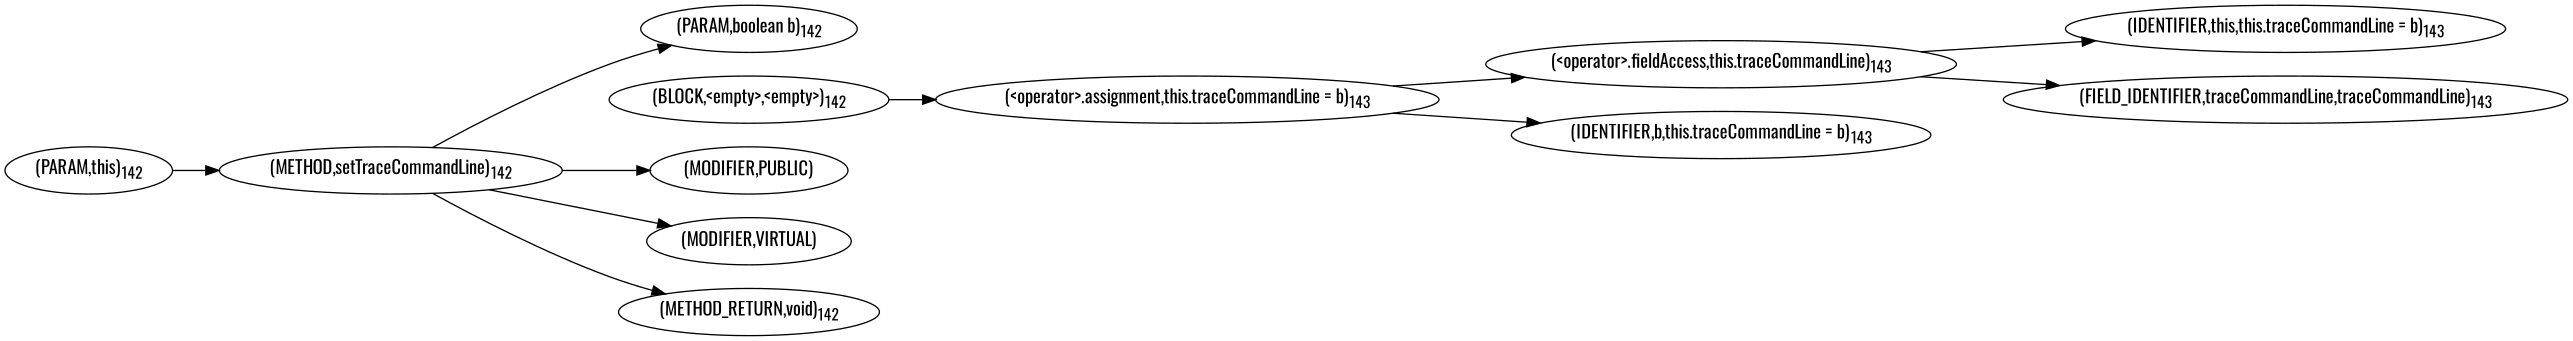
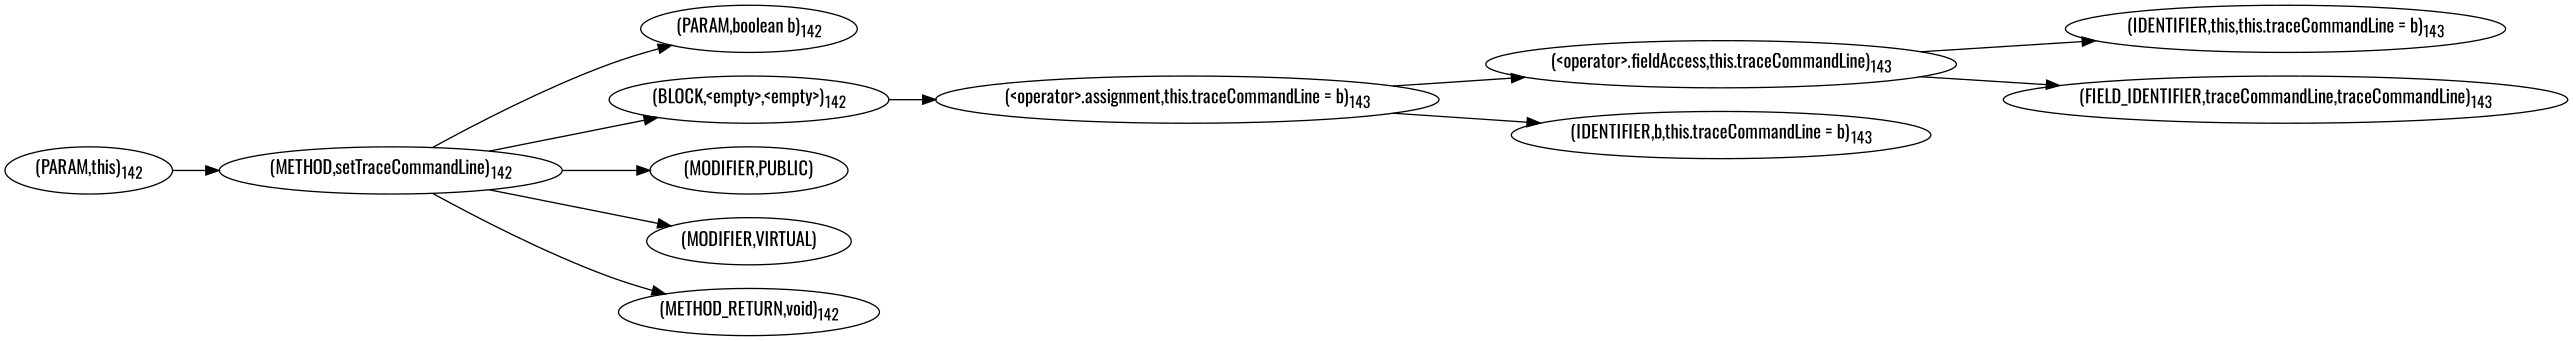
none -> (567, 136)
